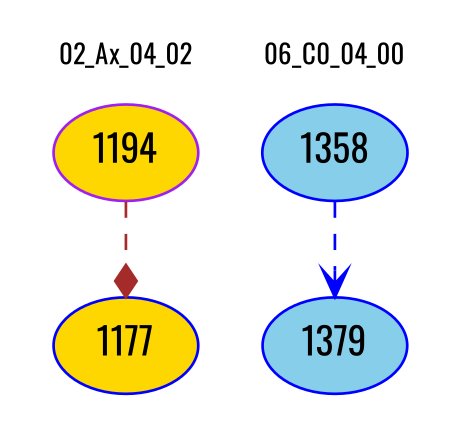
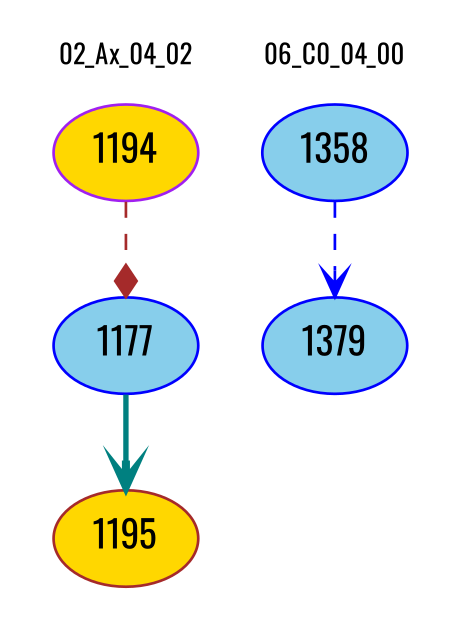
(126, 346) -> (126, 346)
none -> (126, 539)
